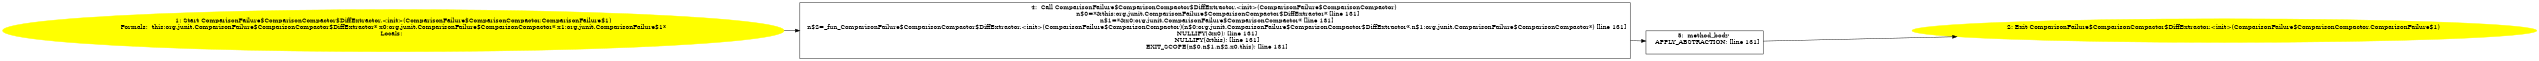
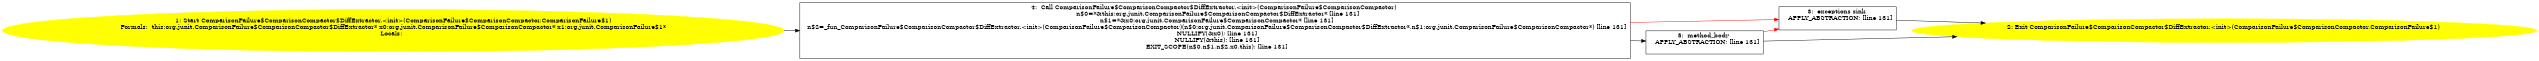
none -> (1838, 18)
